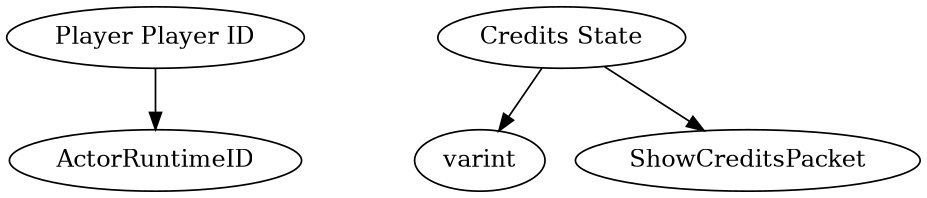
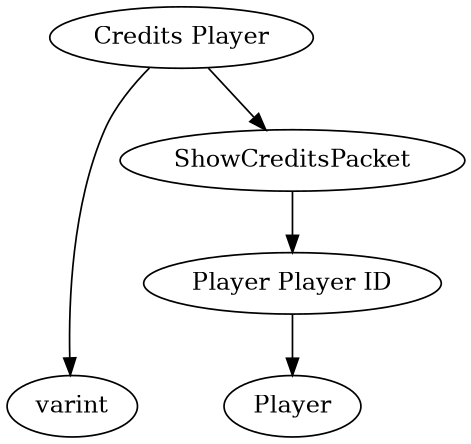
(562, 38) -> (182, 38)
(155, 160) -> (292, 406)
none -> (292, 214)
